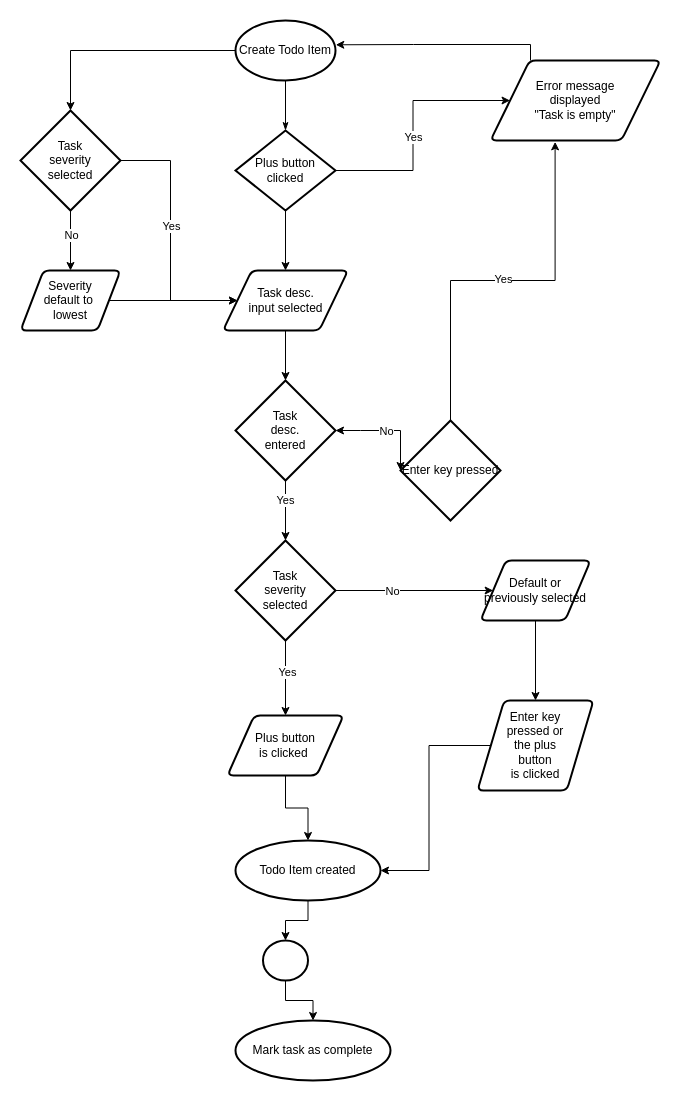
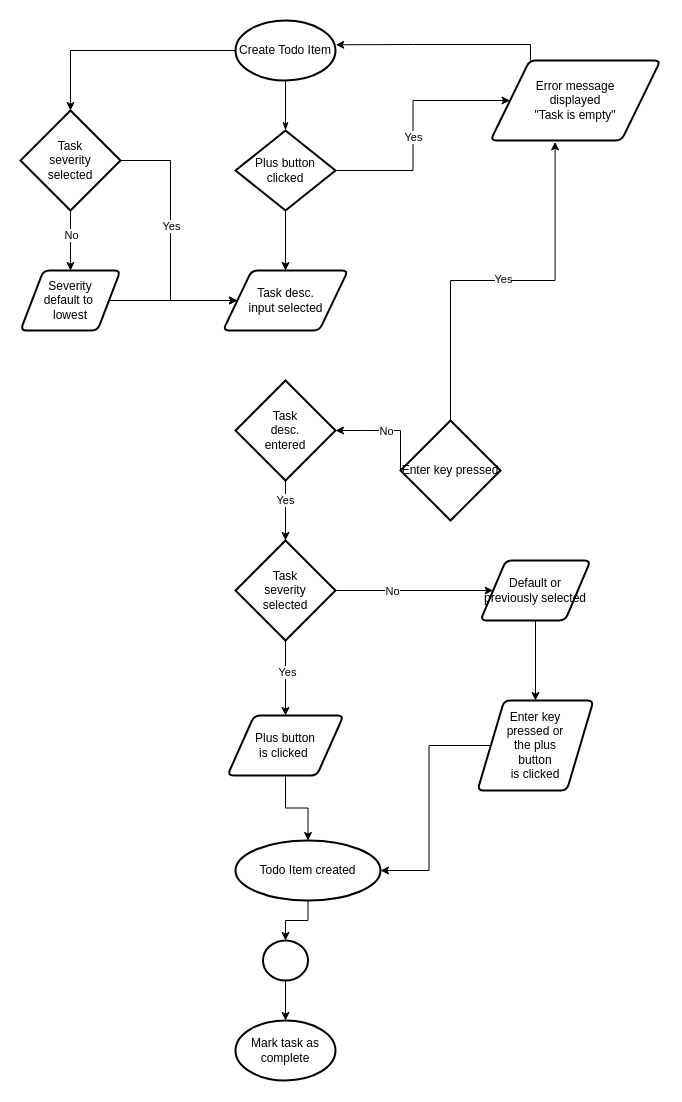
(286, 352) -> none
(401, 462) -> (401, 465)
(313, 1051) -> (286, 1051)
